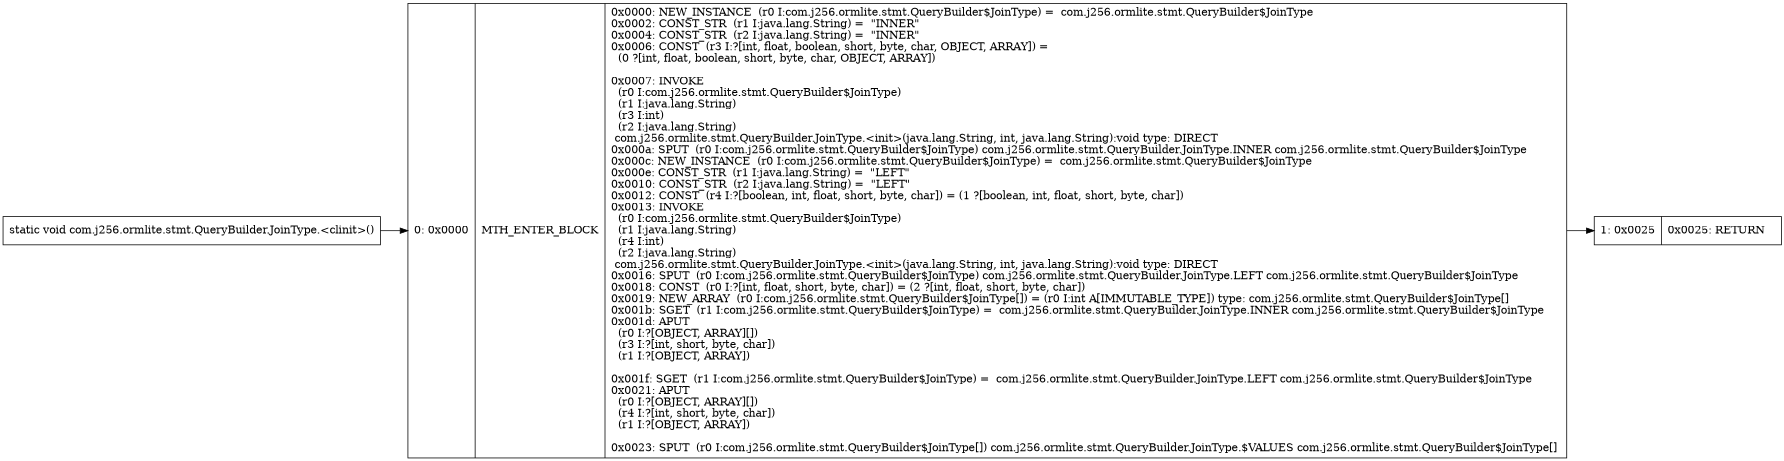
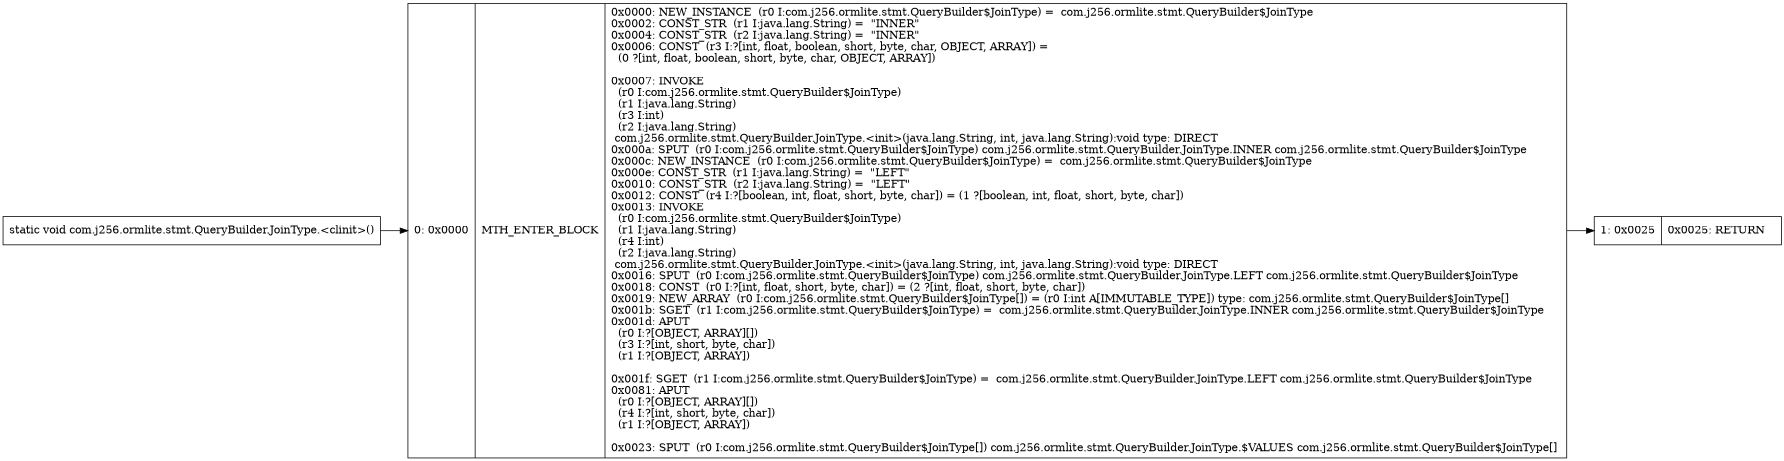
(654, 391) -> (654, 391)
